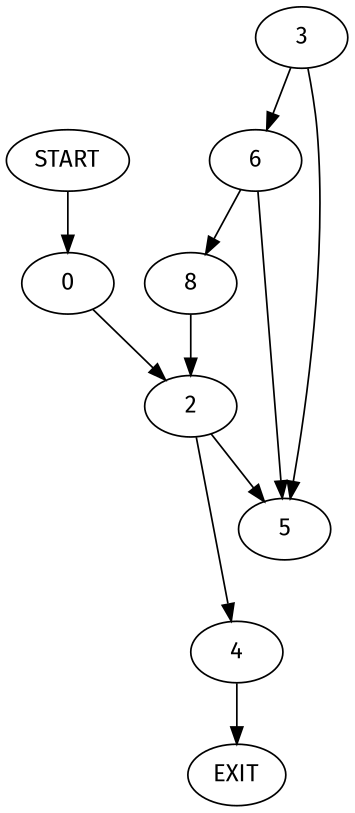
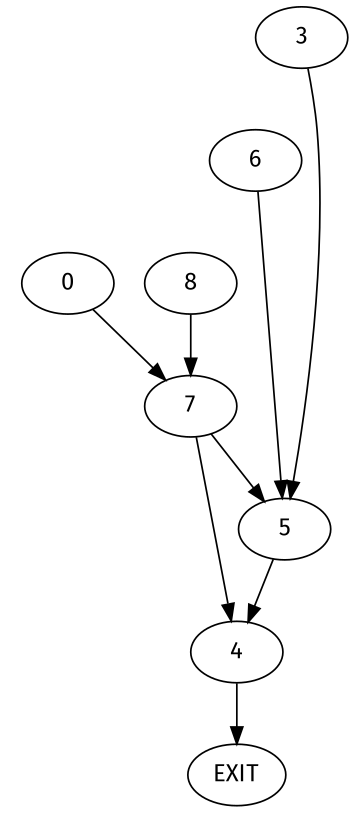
(282, 91) -> none
(68, 160) -> none
(227, 214) -> none
(191, 406) -> (191, 406)
none -> (264, 583)
